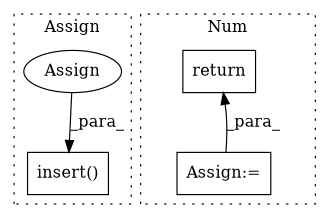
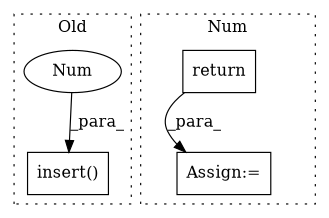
(73, 28) -> (73, 28)
(73, 72) -> (73, 72)
(227, 128) -> (166, 117)
